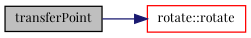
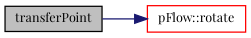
(197, 19) -> (197, 19)
